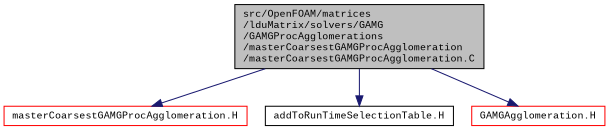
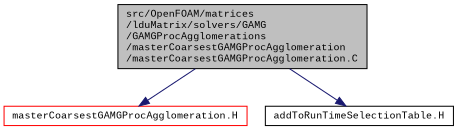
(538, 116) -> none
